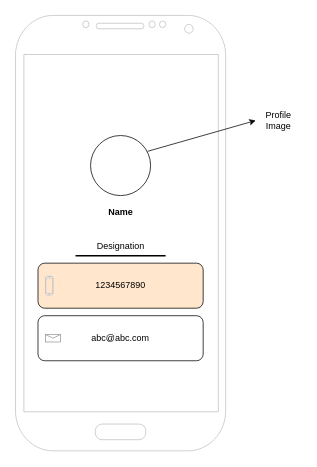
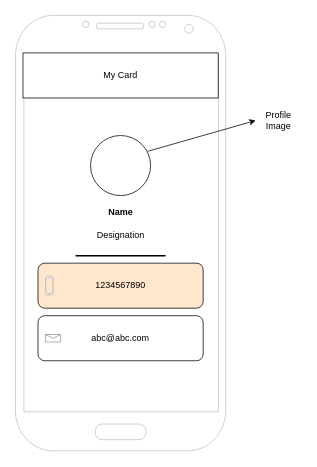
none -> (120, 75)
(120, 246) -> (120, 235)
